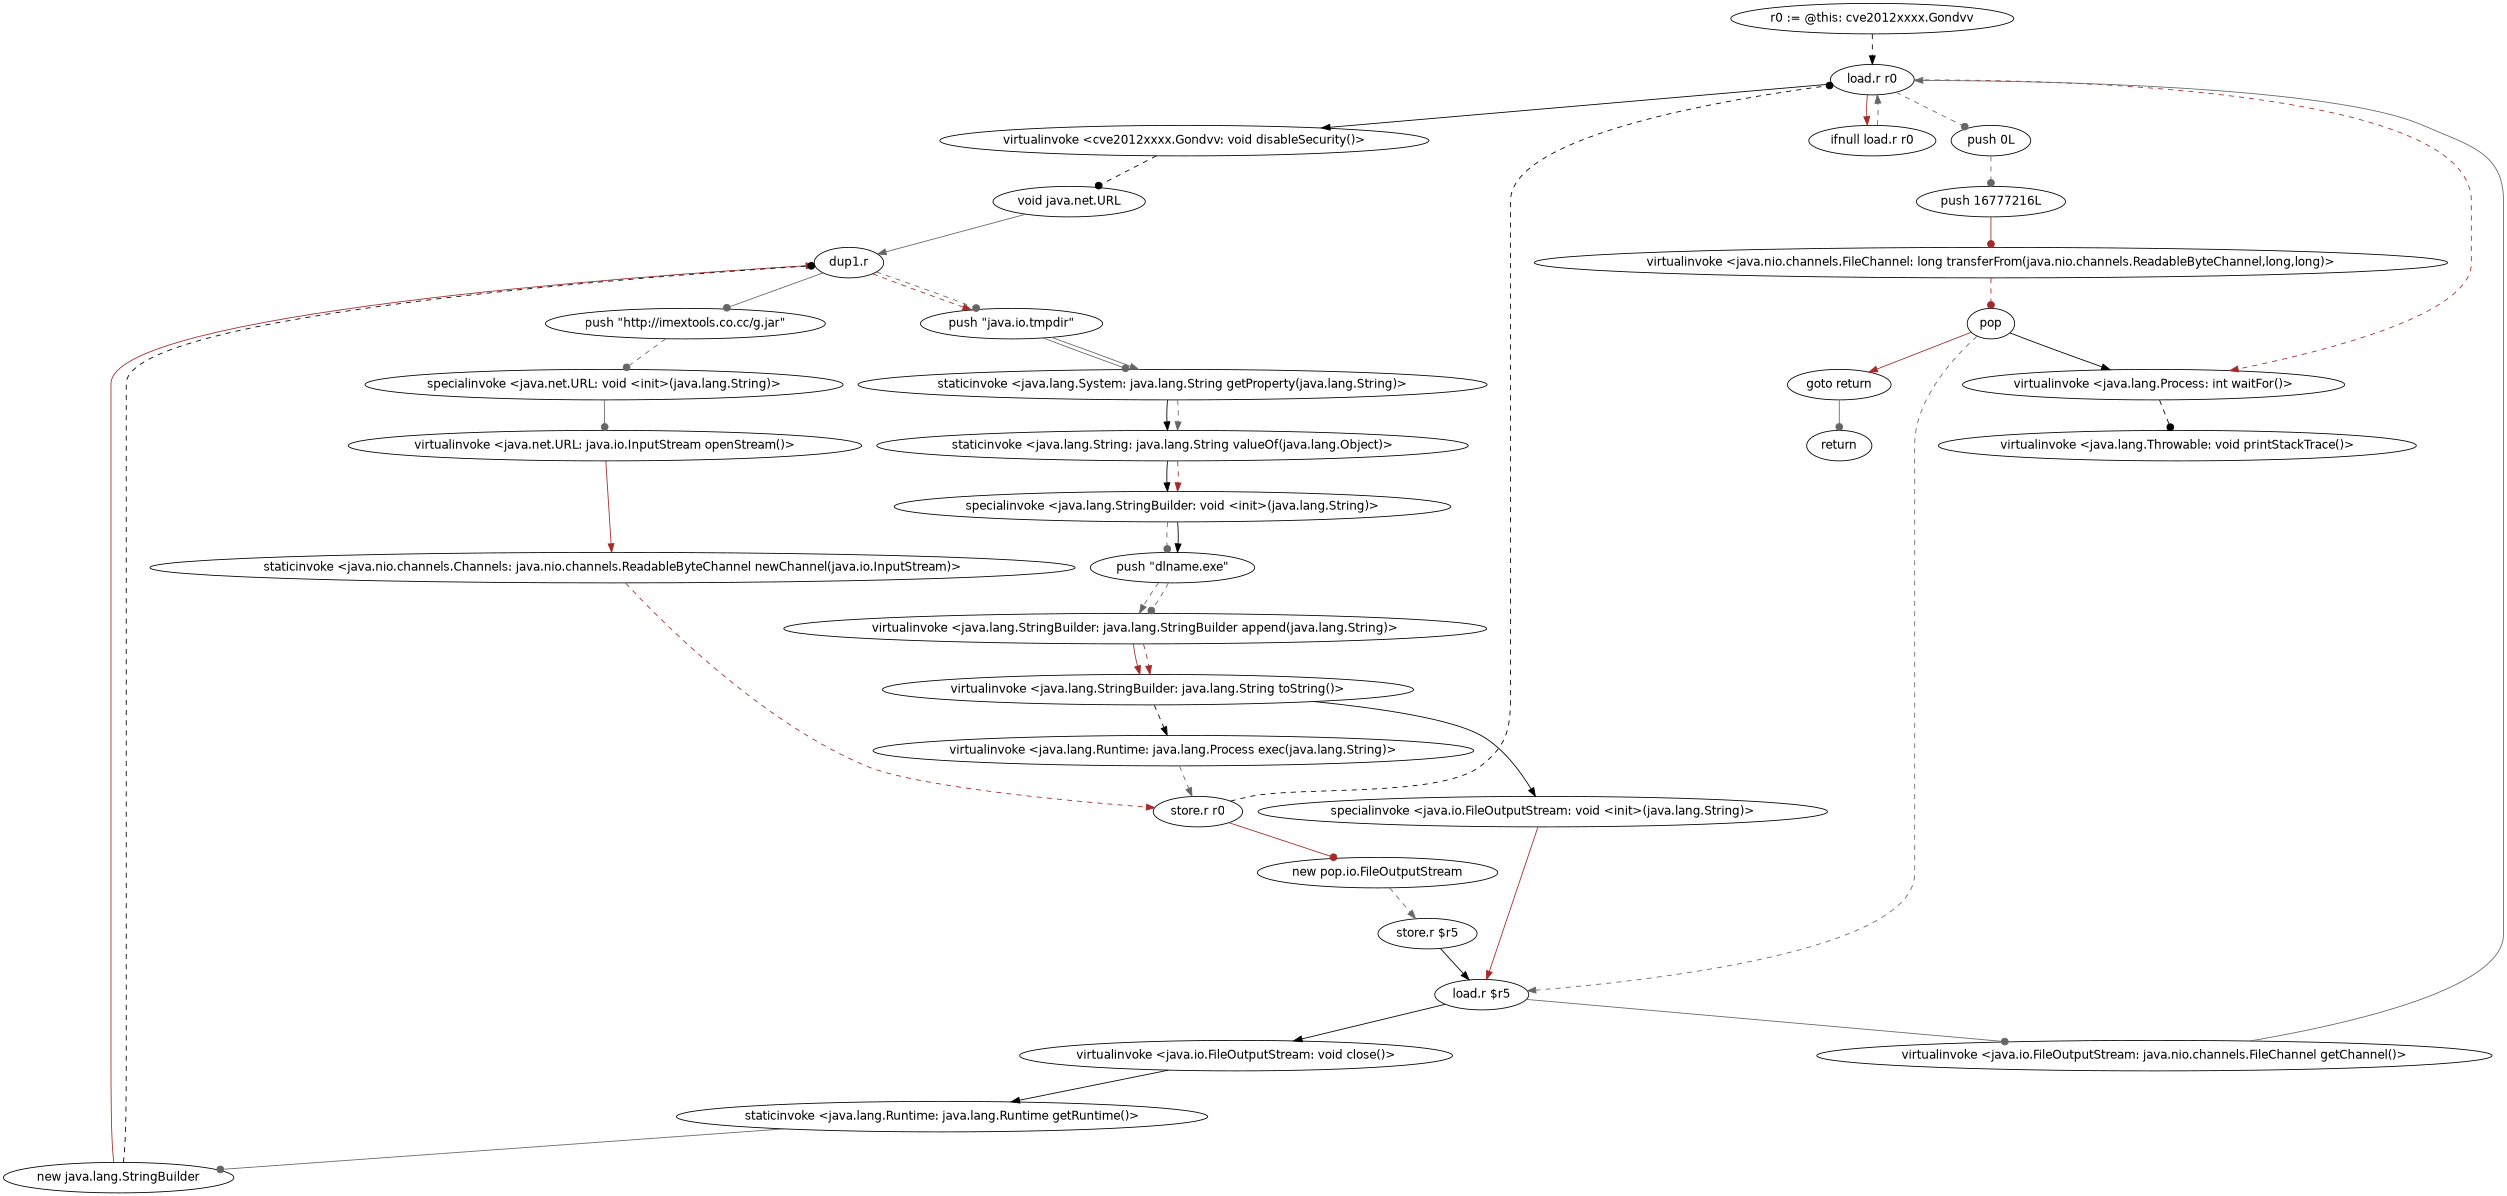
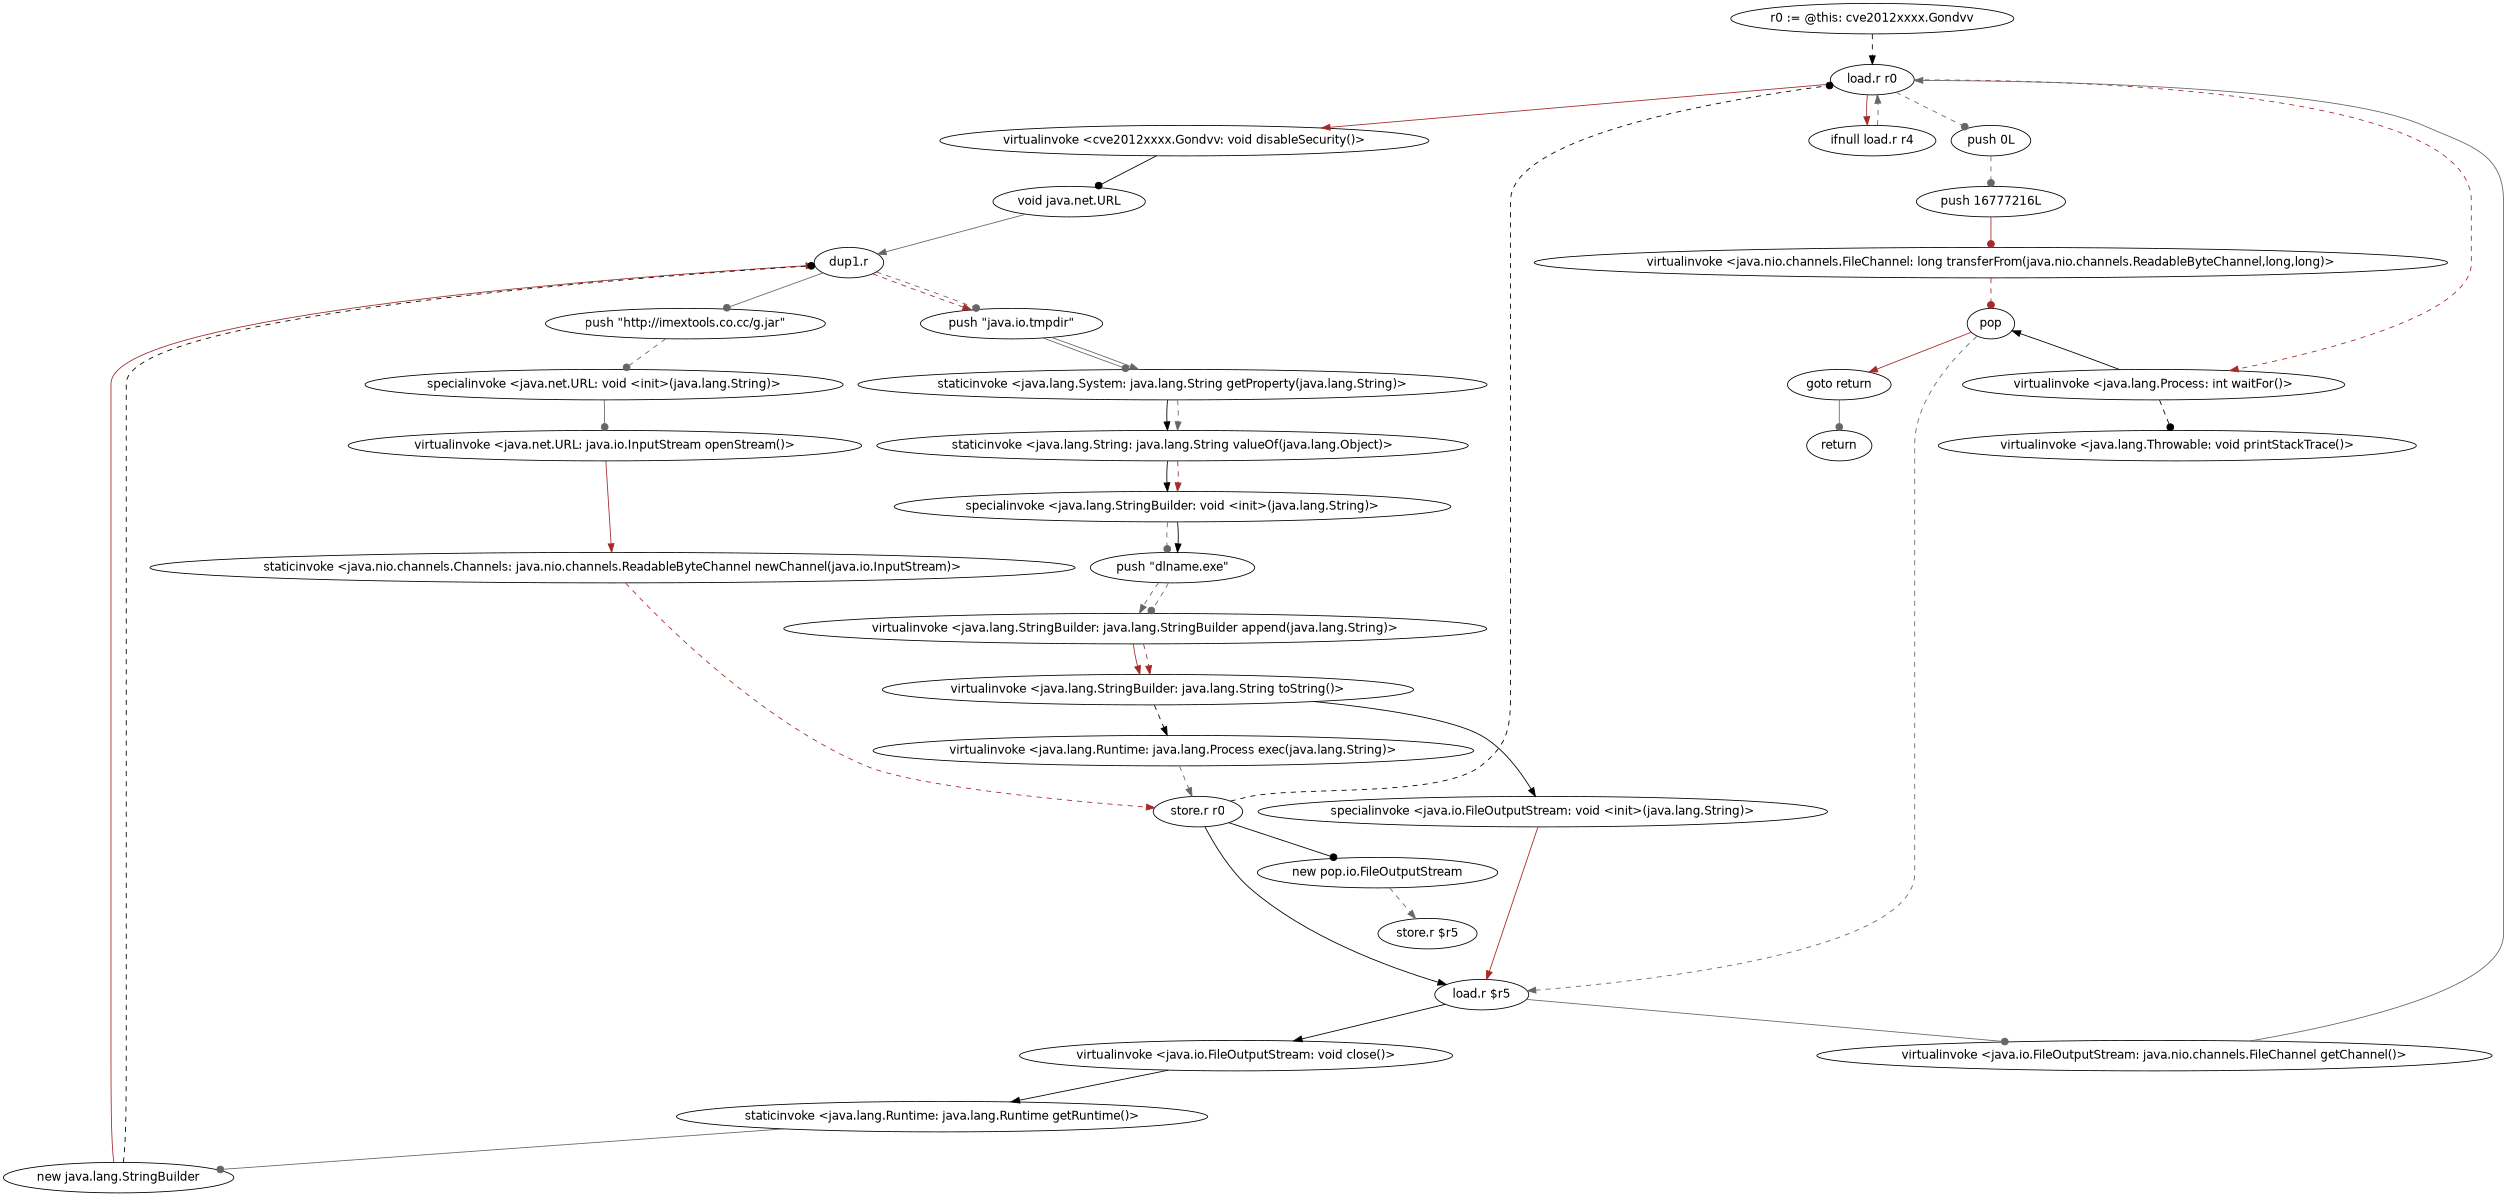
(1581, 106) -> (1581, 106)
(1872, 141) -> (1872, 141)
(1129, 170) -> (1129, 170)
(2056, 350) -> (2070, 351)
(1279, 839) -> (1279, 839)
(1452, 961) -> (1305, 927)
